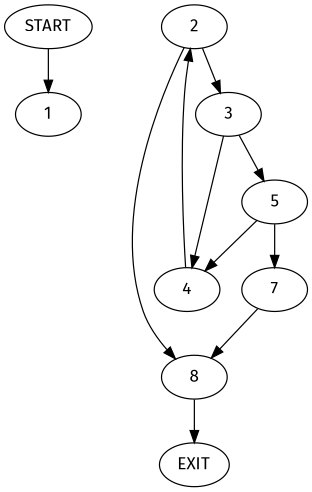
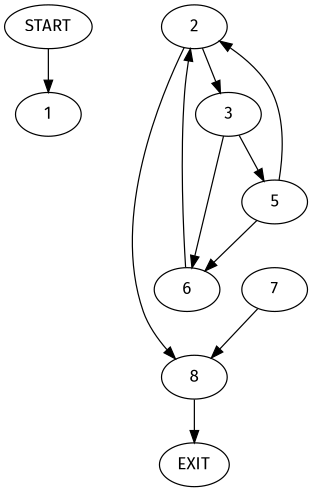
(275, 240) -> (277, 105)
(187, 290) -> (187, 290)
